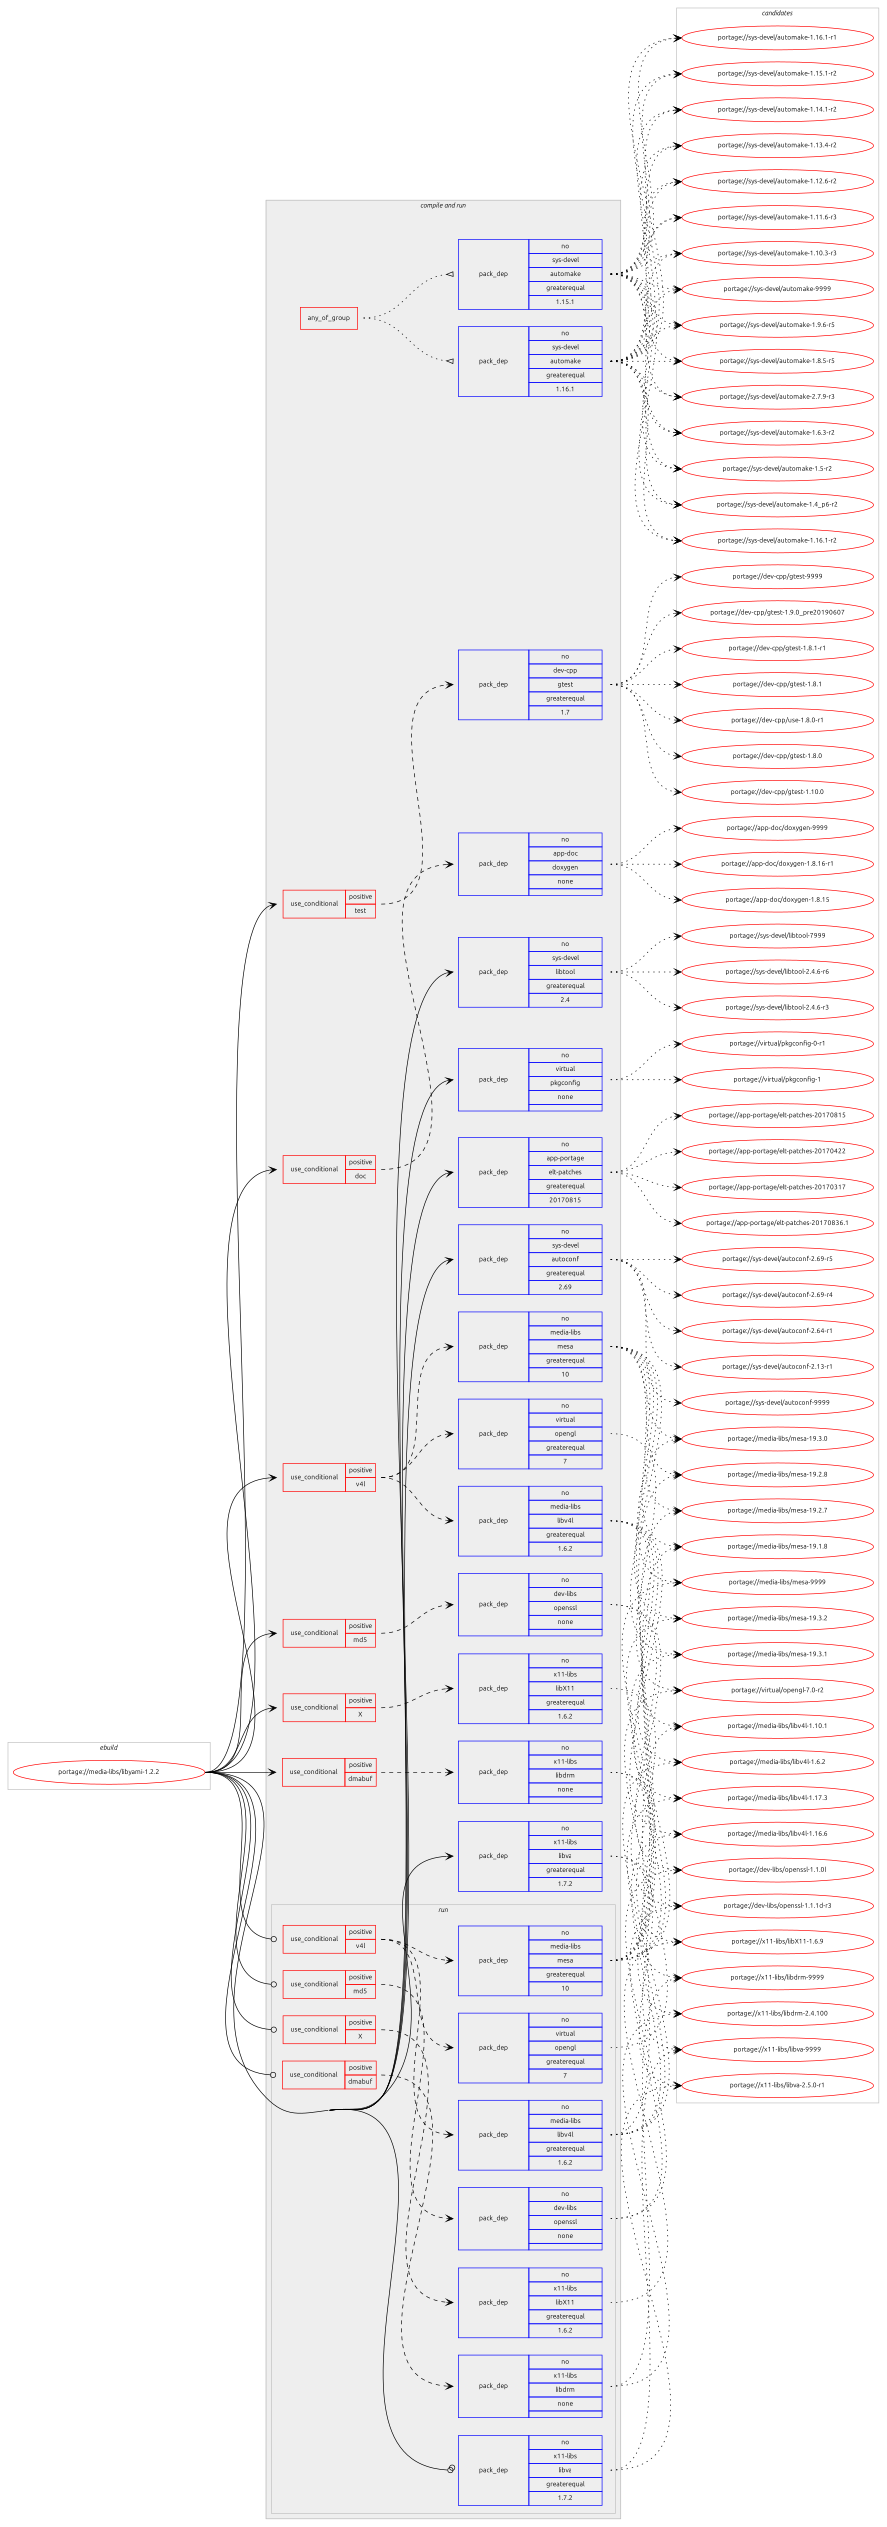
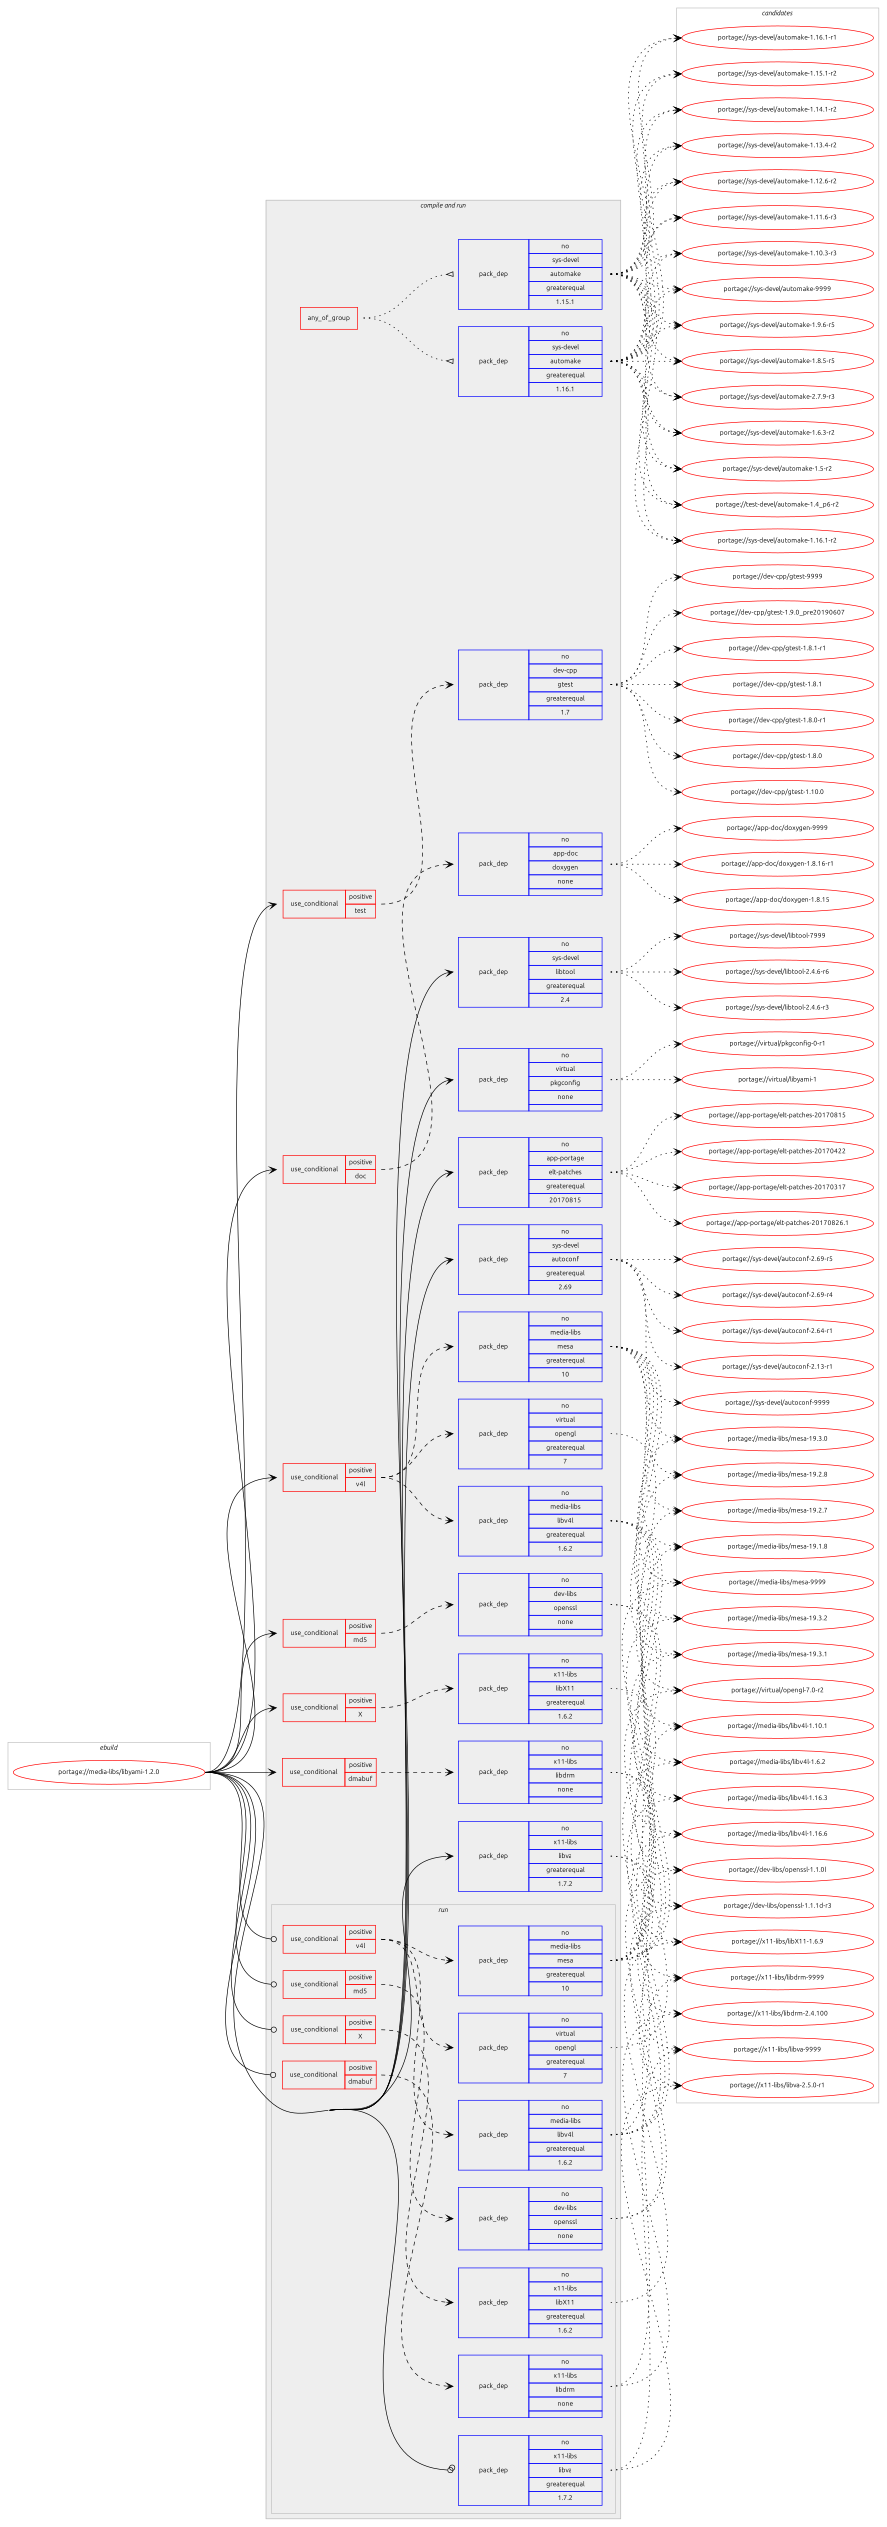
(778, 505) -> (778, 505)
(778, 720) -> (778, 720)
(778, 1080) -> (778, 1080)
(778, 1223) -> (778, 1223)
(109, 1772) -> (109, 1772)
(778, 1798) -> (778, 1798)
